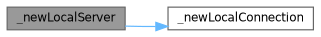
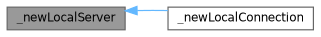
(140, 26) -> (153, 10)
